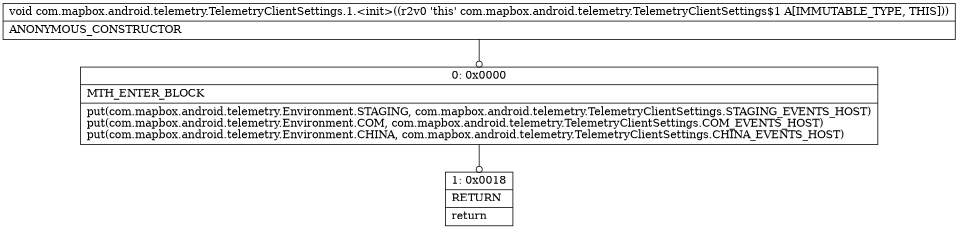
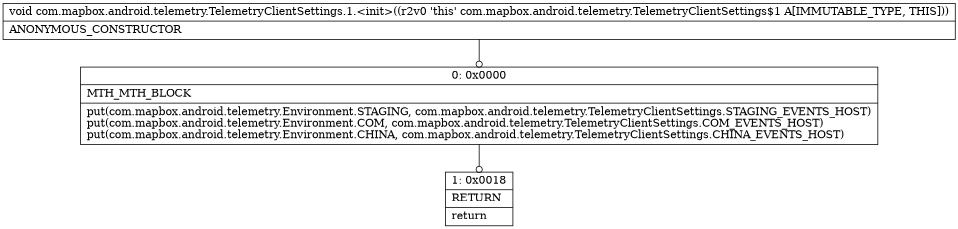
(146, 94) -> (139, 94)
